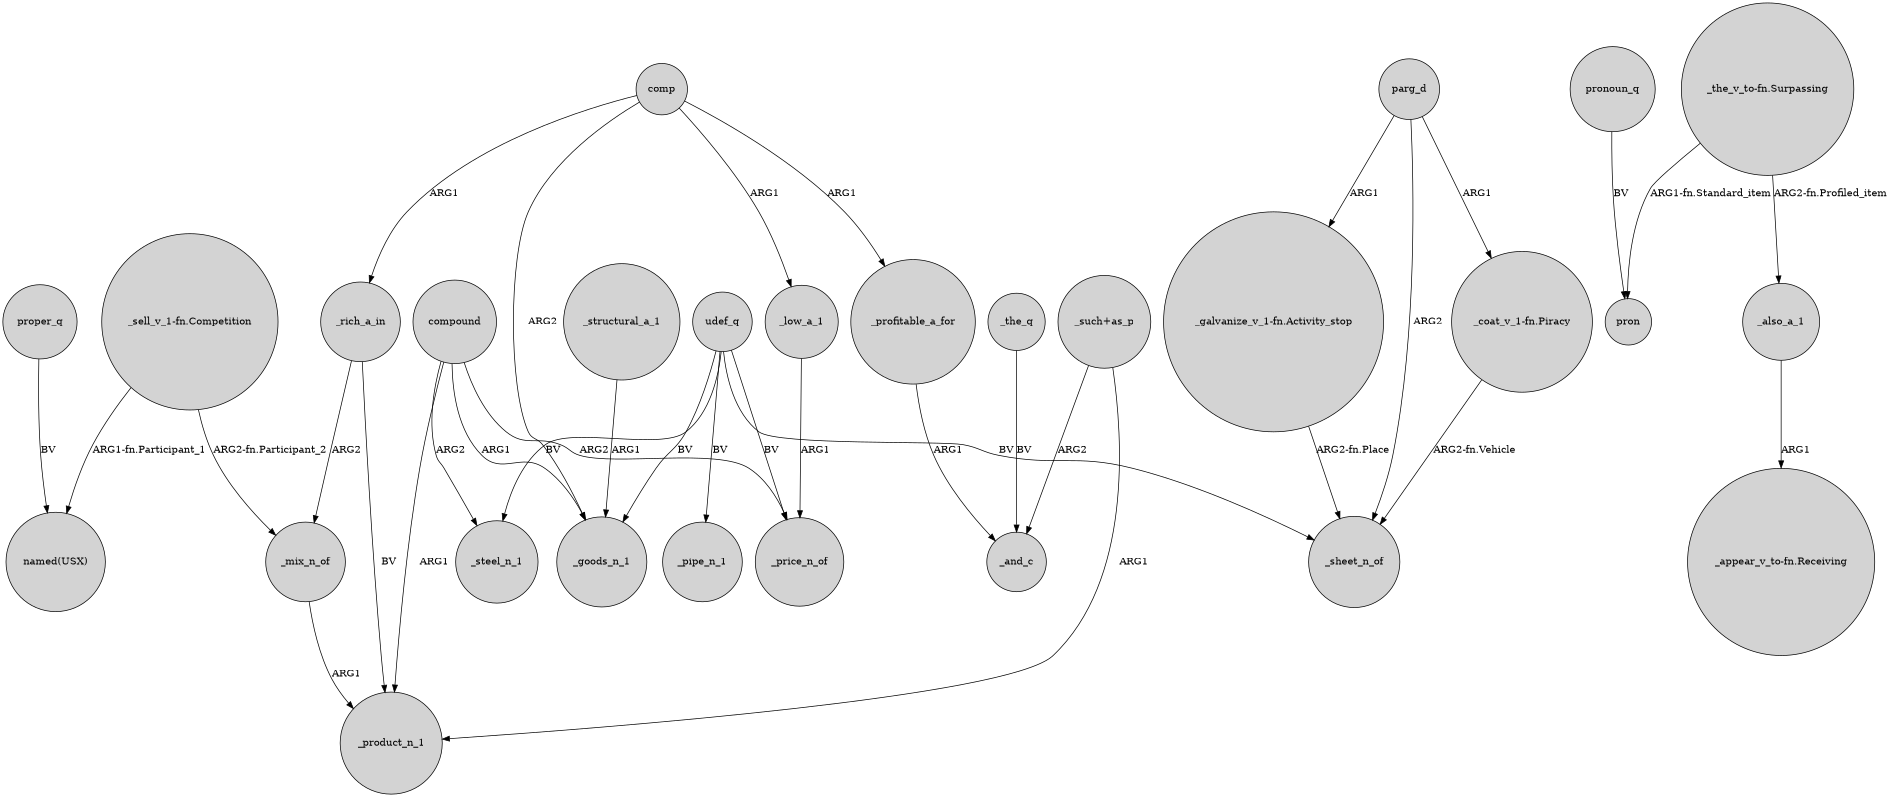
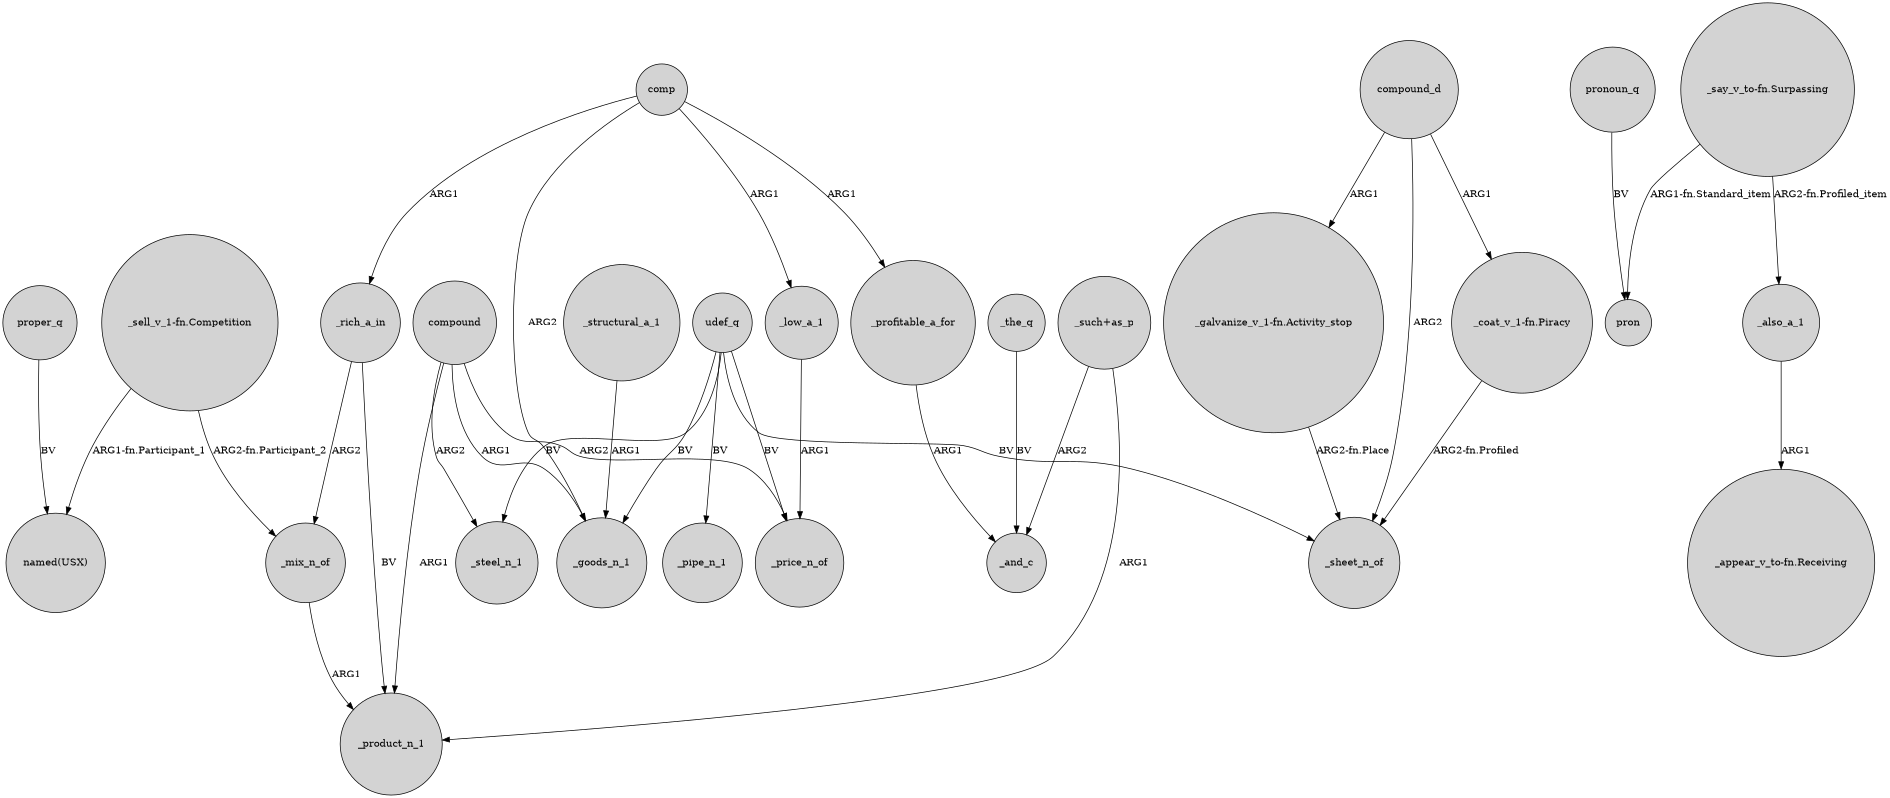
(1409, 89) -> (1409, 90)
(1768, 89) -> (1768, 90)
(1475, 450) -> (1476, 451)
